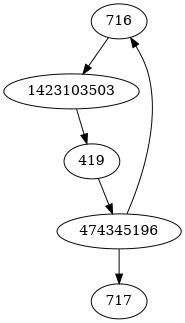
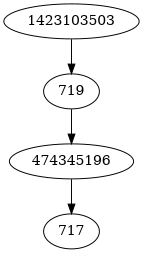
(119, 21) -> none
(92, 161) -> (72, 91)
